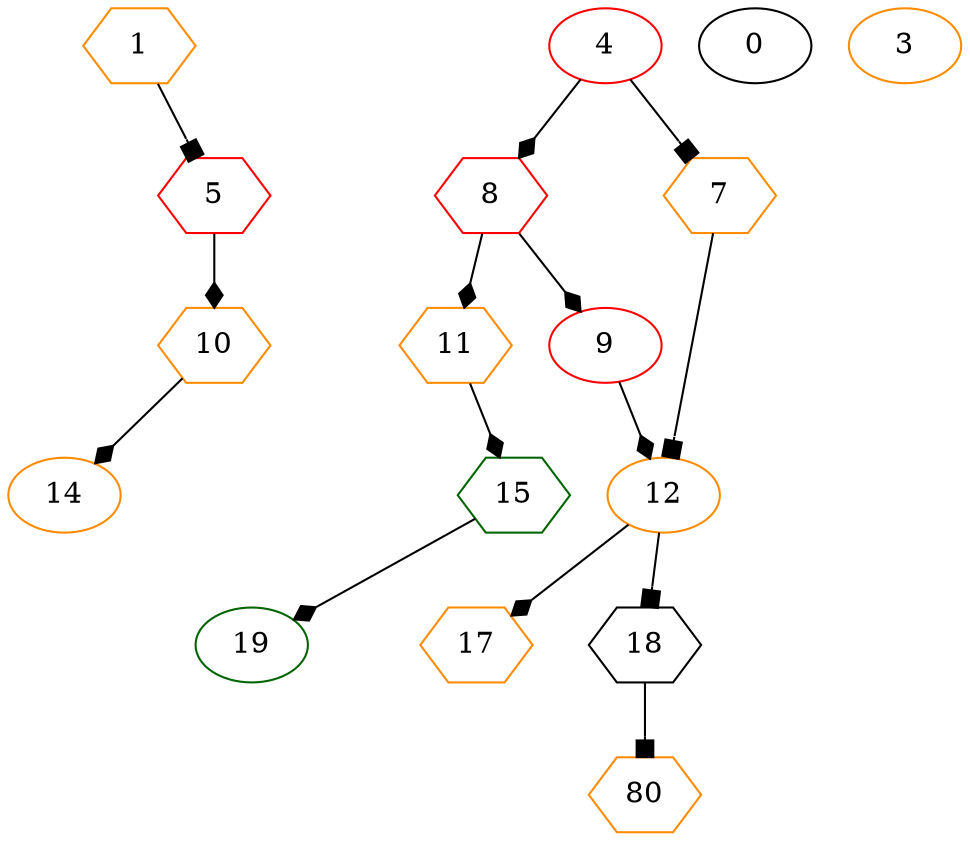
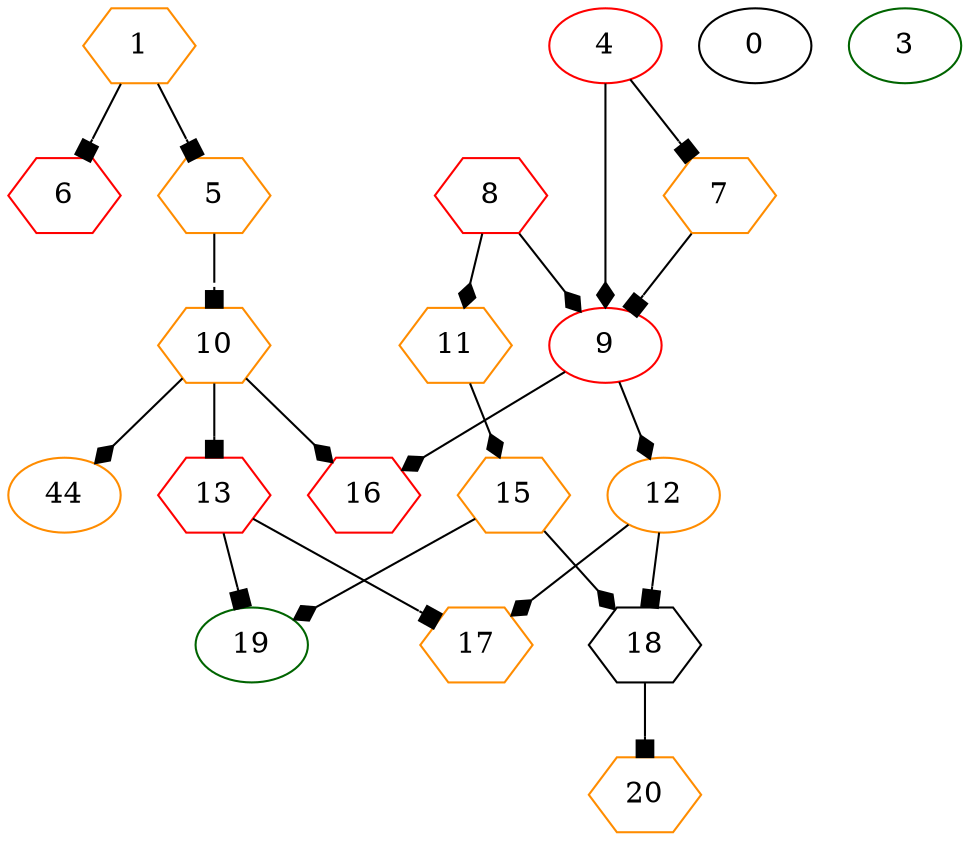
(905, 46) -> (905, 46)
(558, 109) -> (605, 183)
none -> (64, 196)
(214, 196) -> (214, 196)
(214, 258) -> (214, 258)
(694, 335) -> (667, 264)
(64, 495) -> (64, 495)
none -> (214, 495)
none -> (364, 495)
(514, 495) -> (514, 495)
none -> (567, 556)
(645, 795) -> (645, 795)
